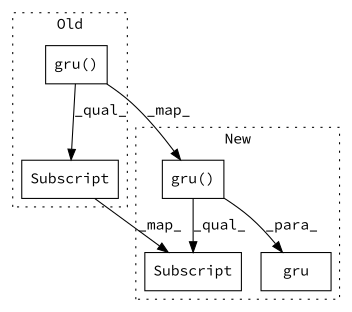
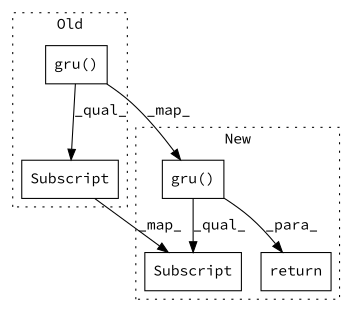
(296, 272) -> (296, 272)
